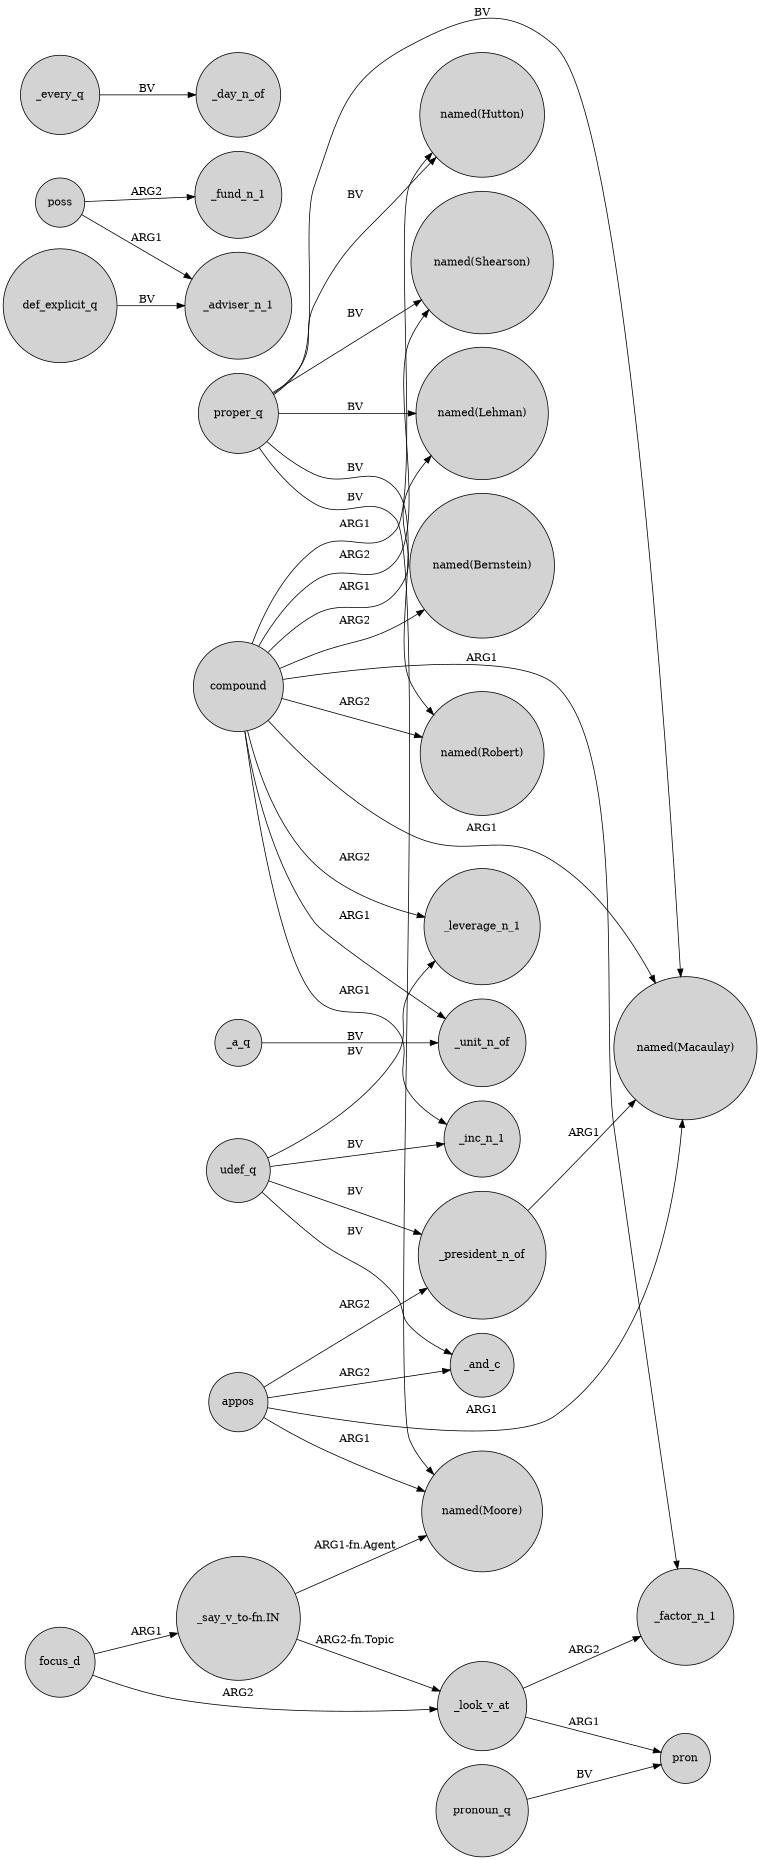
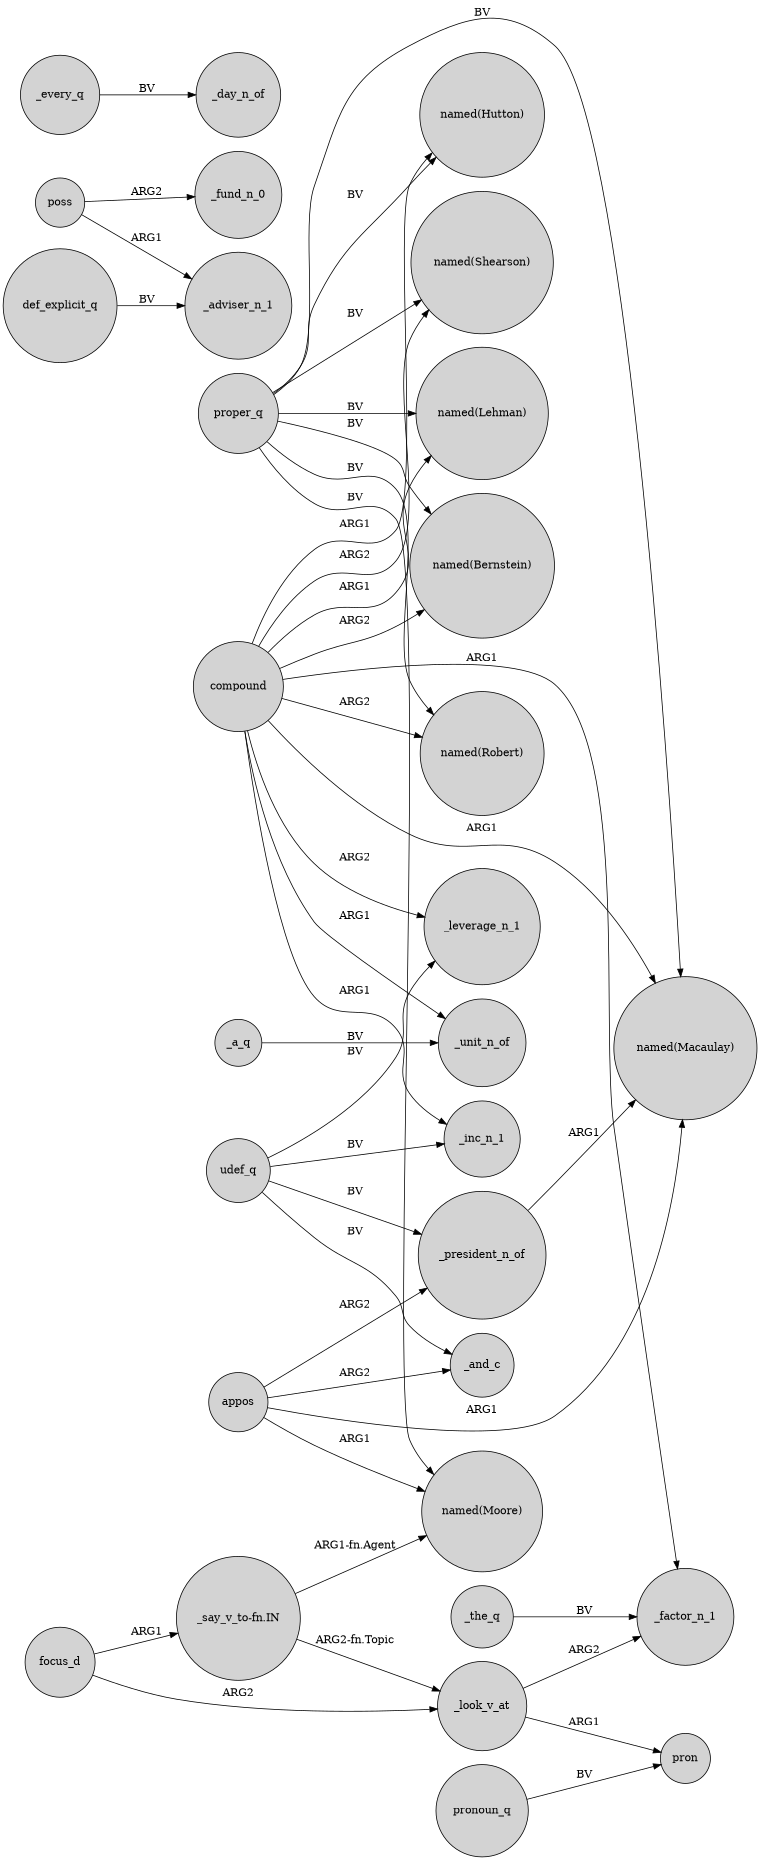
(238, 195) -> (238, 195)
none -> (366, 445)
none -> (482, 1617)
